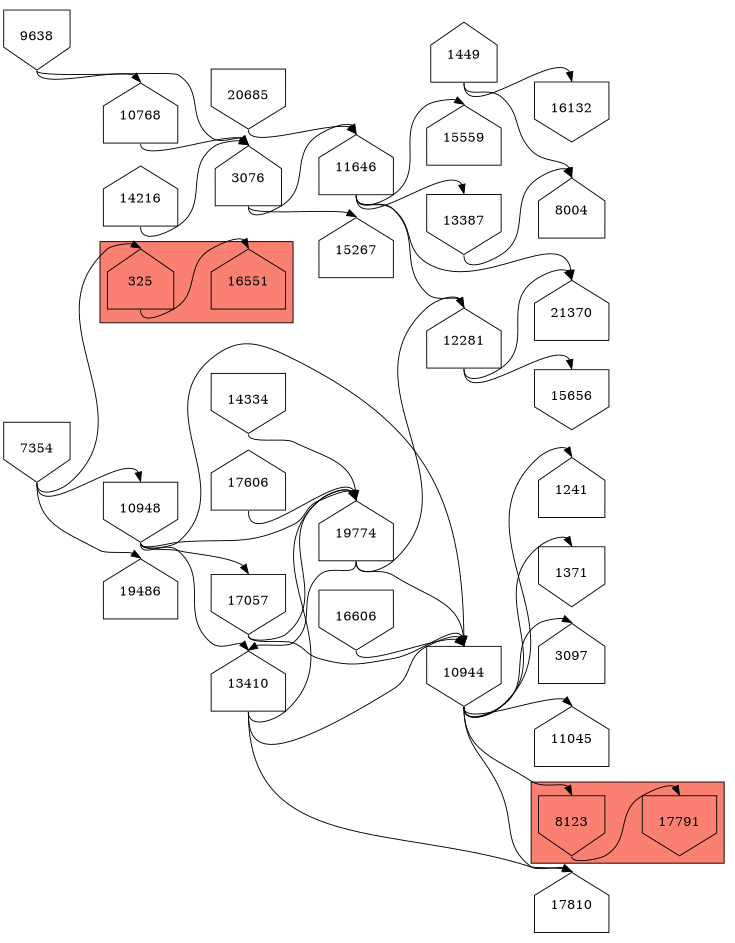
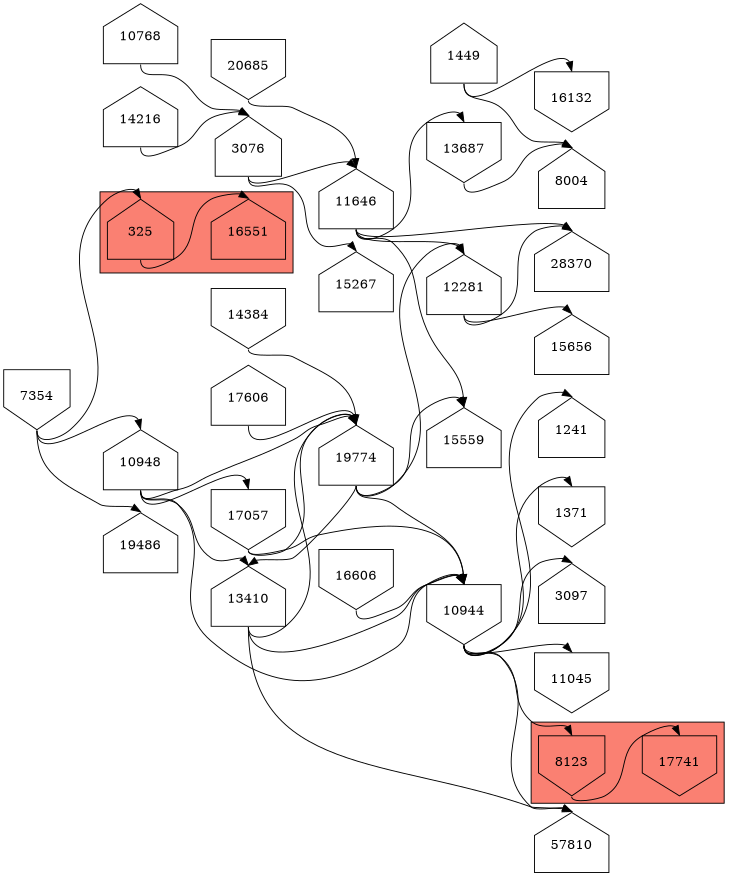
(37, 37) -> none
(464, 221) -> (464, 149)
(572, 314) -> (572, 265)
(572, 397) -> (572, 348)
(248, 400) -> (248, 315)
none -> (410, 451)
(141, 509) -> (141, 463)
(572, 740) -> (572, 680)
(679, 823) -> (679, 763)
(572, 906) -> (572, 846)
